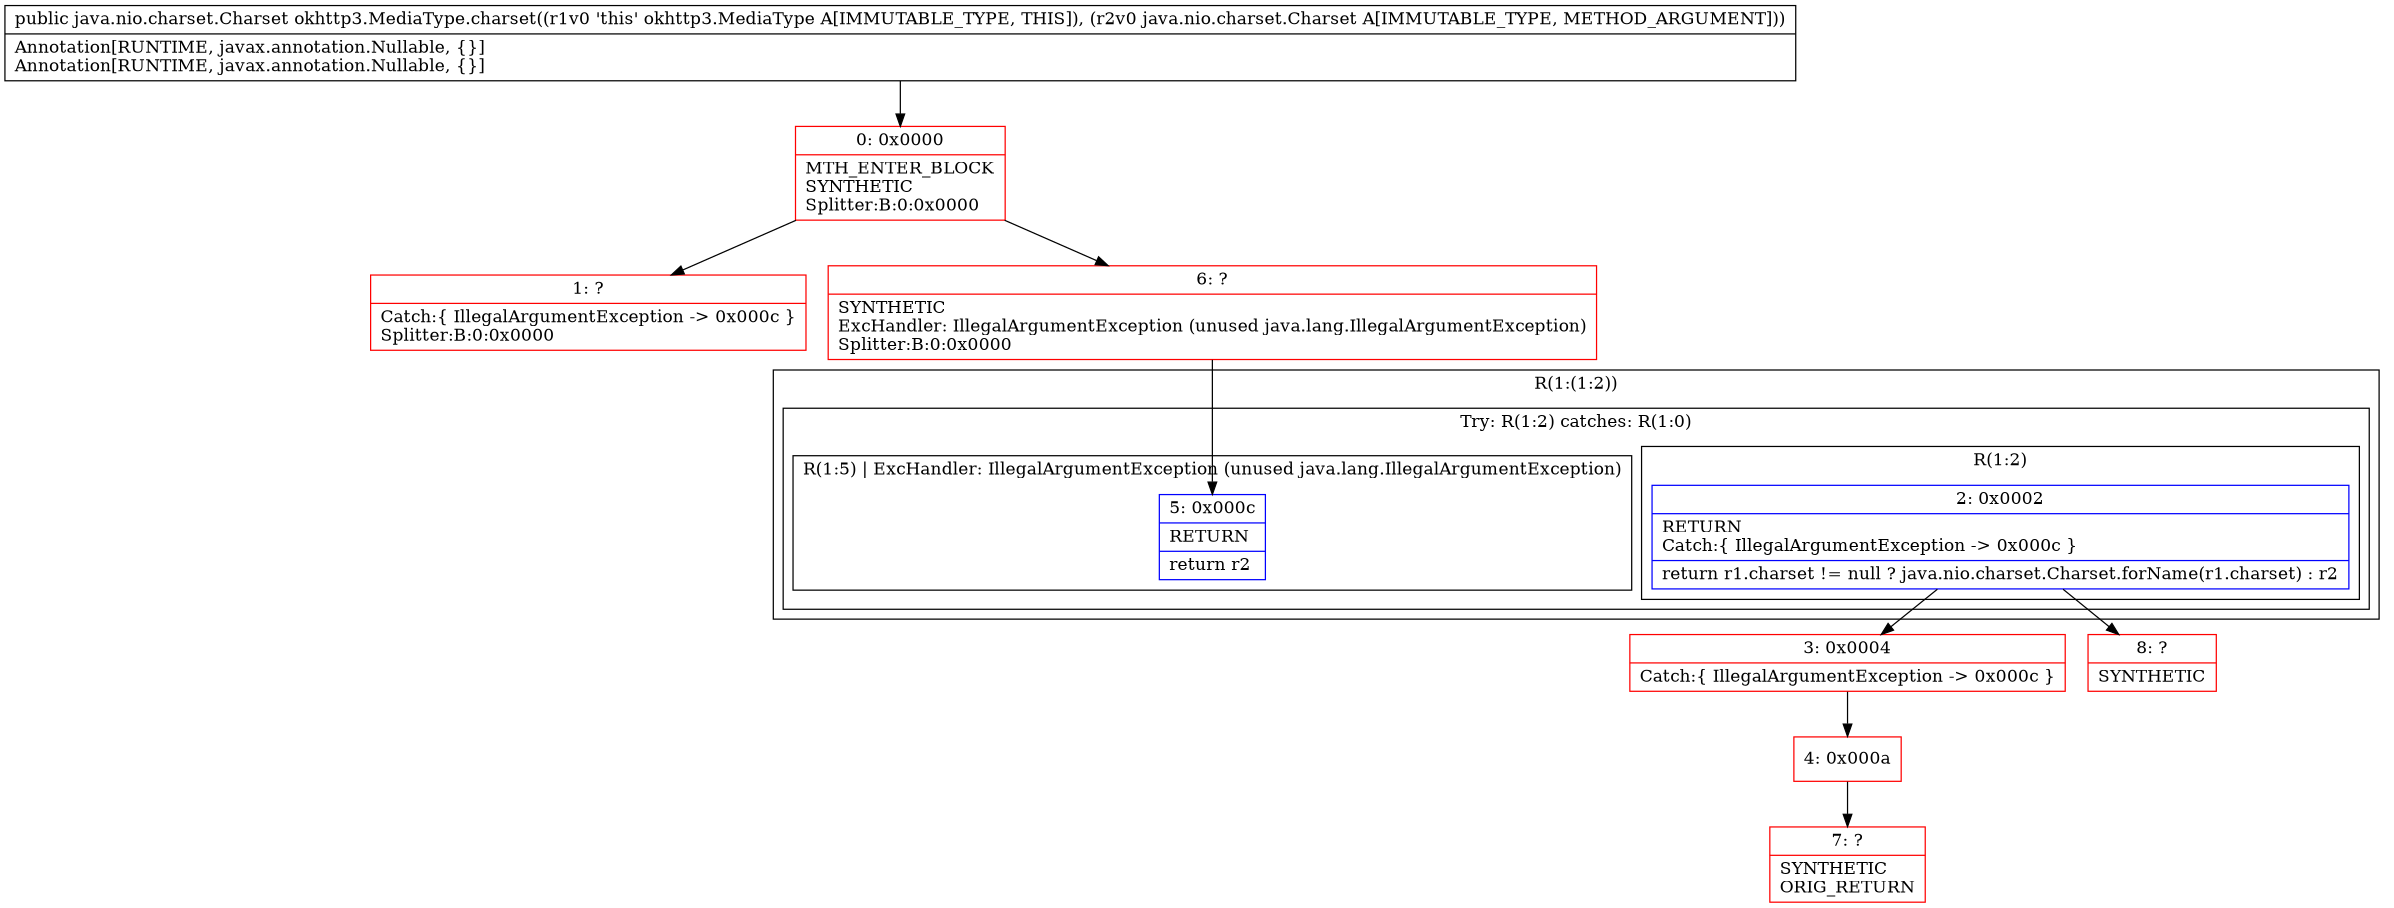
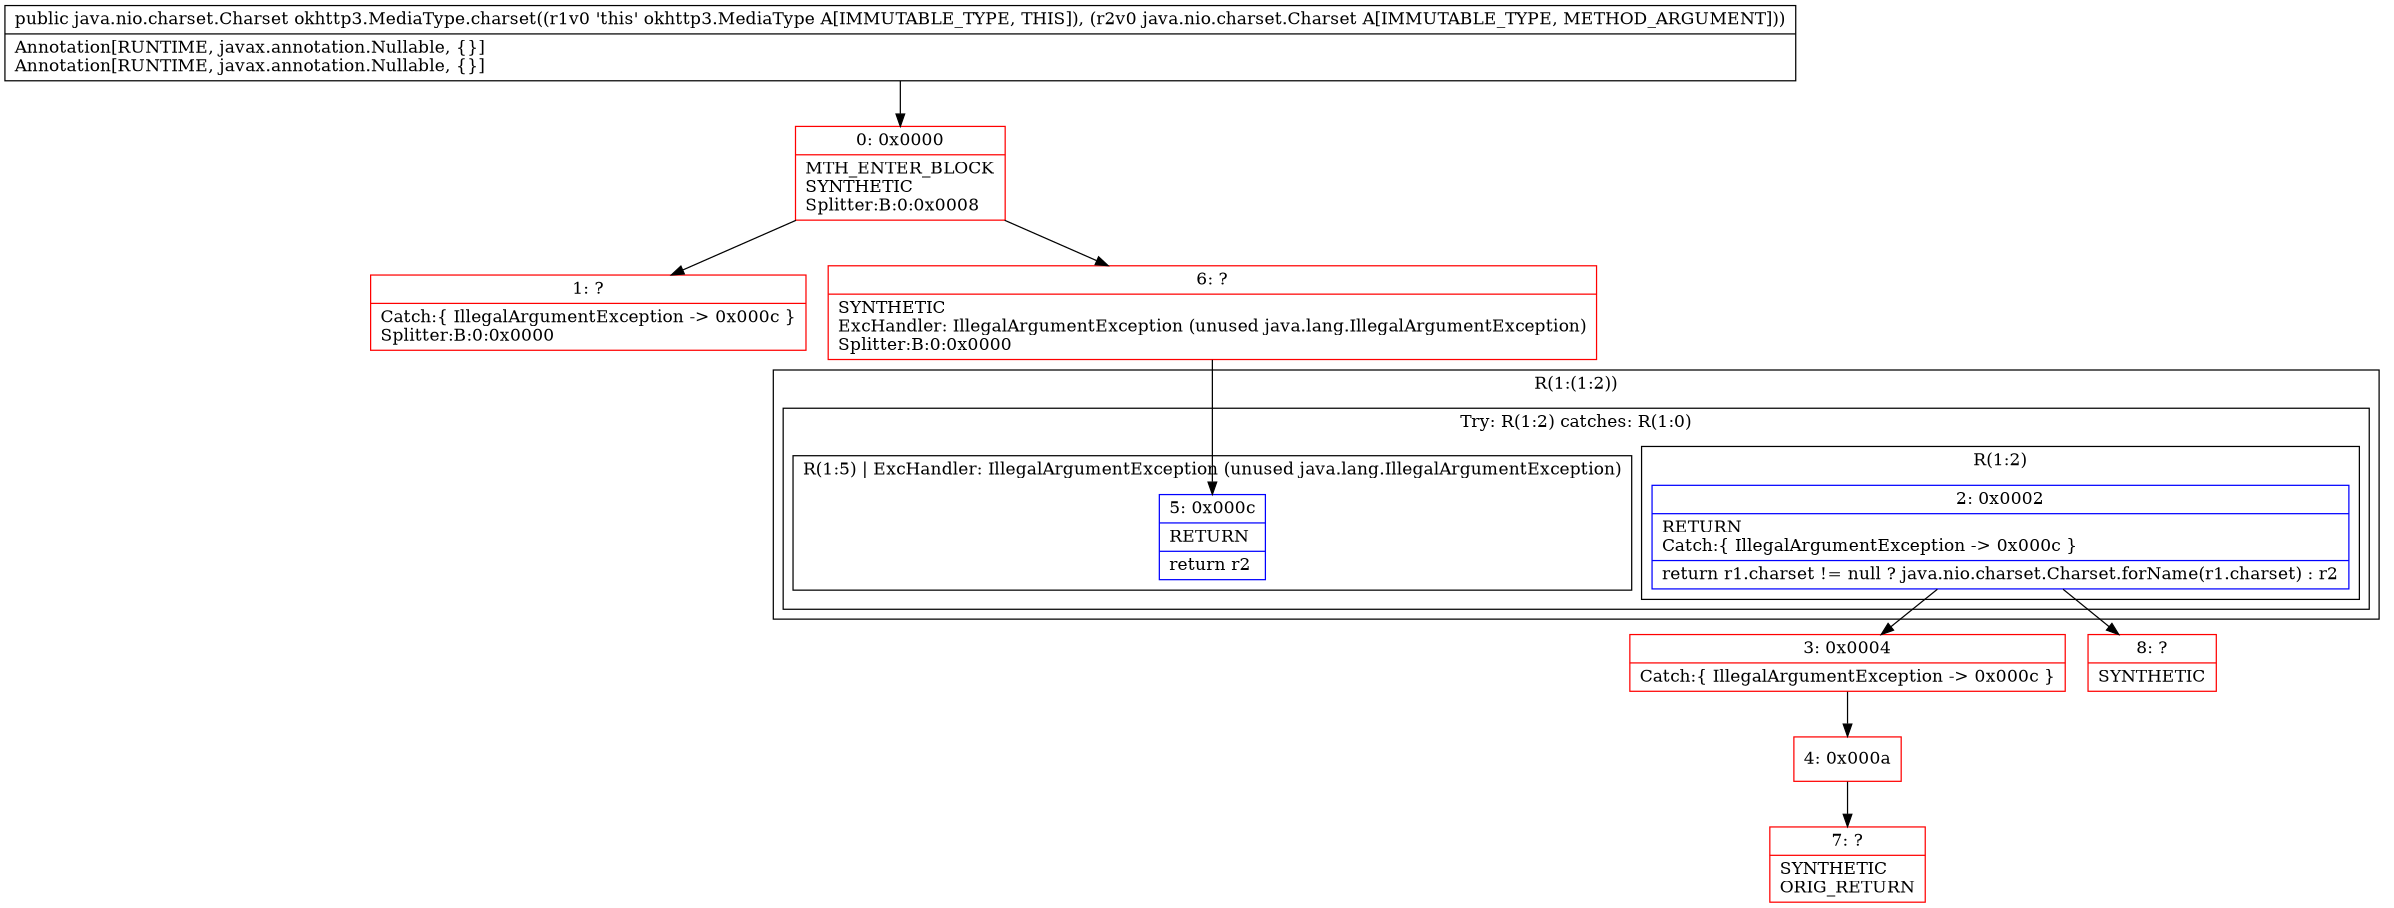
(893, 205) -> (893, 205)
